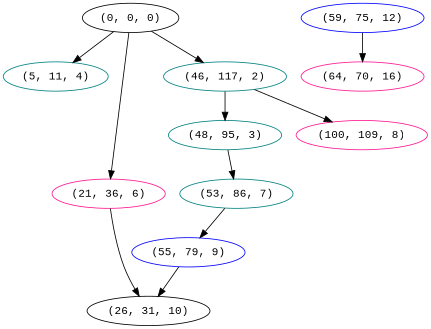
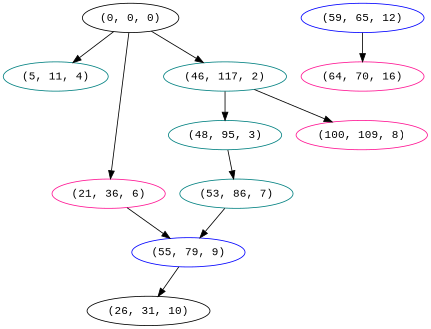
(363, 18) -> (363, 18)
(119, 250) -> (145, 221)
